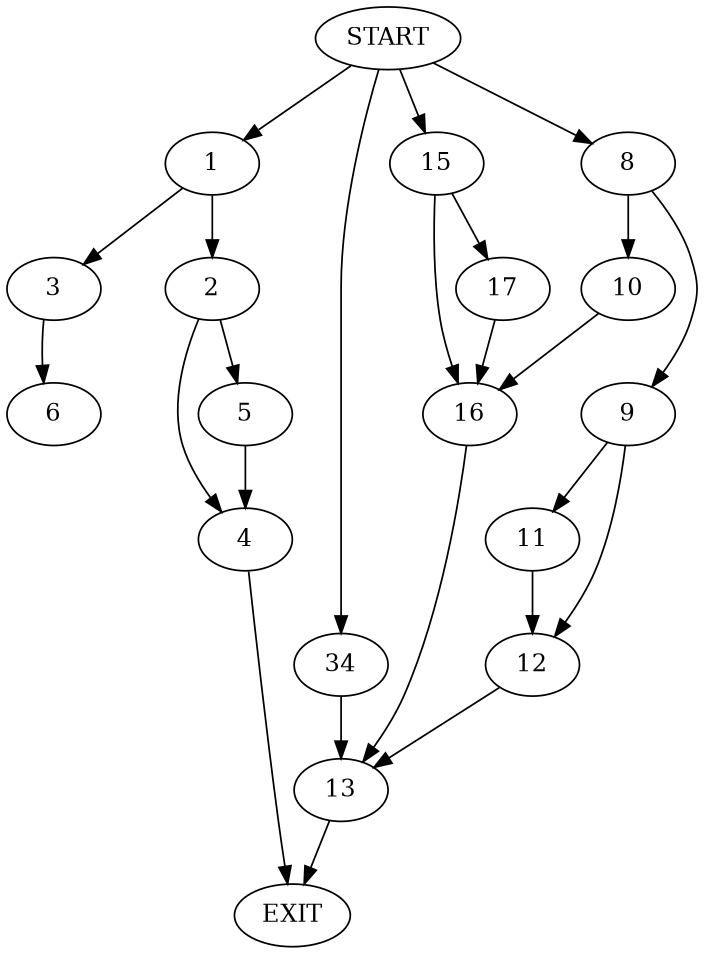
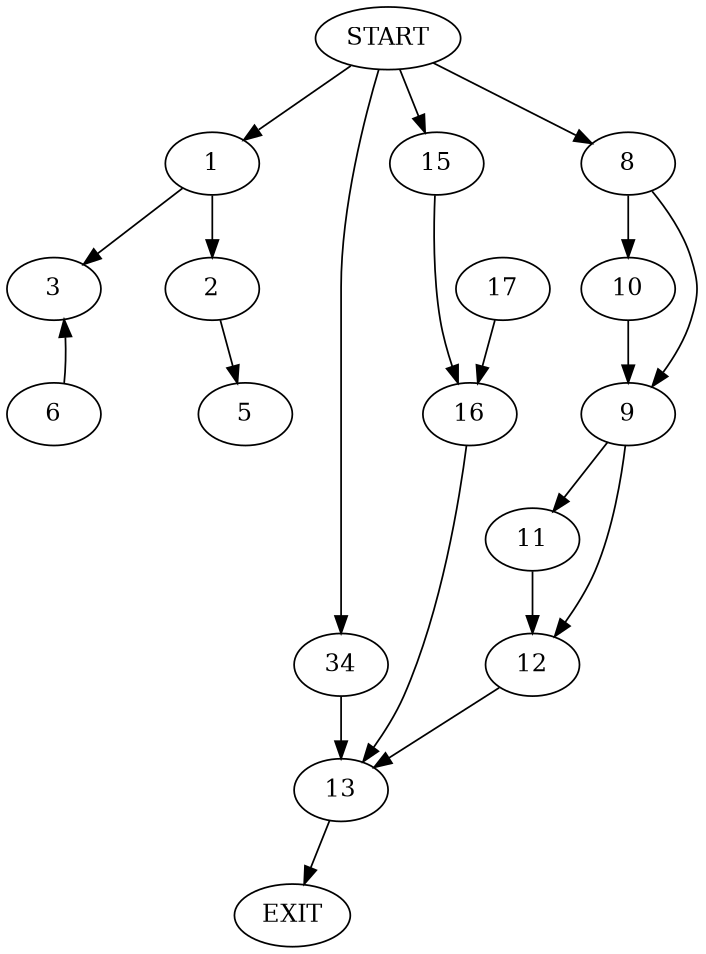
(466, 218) -> none
(42, 343) -> (66, 360)
(556, 346) -> (628, 343)
(245, 539) -> none
